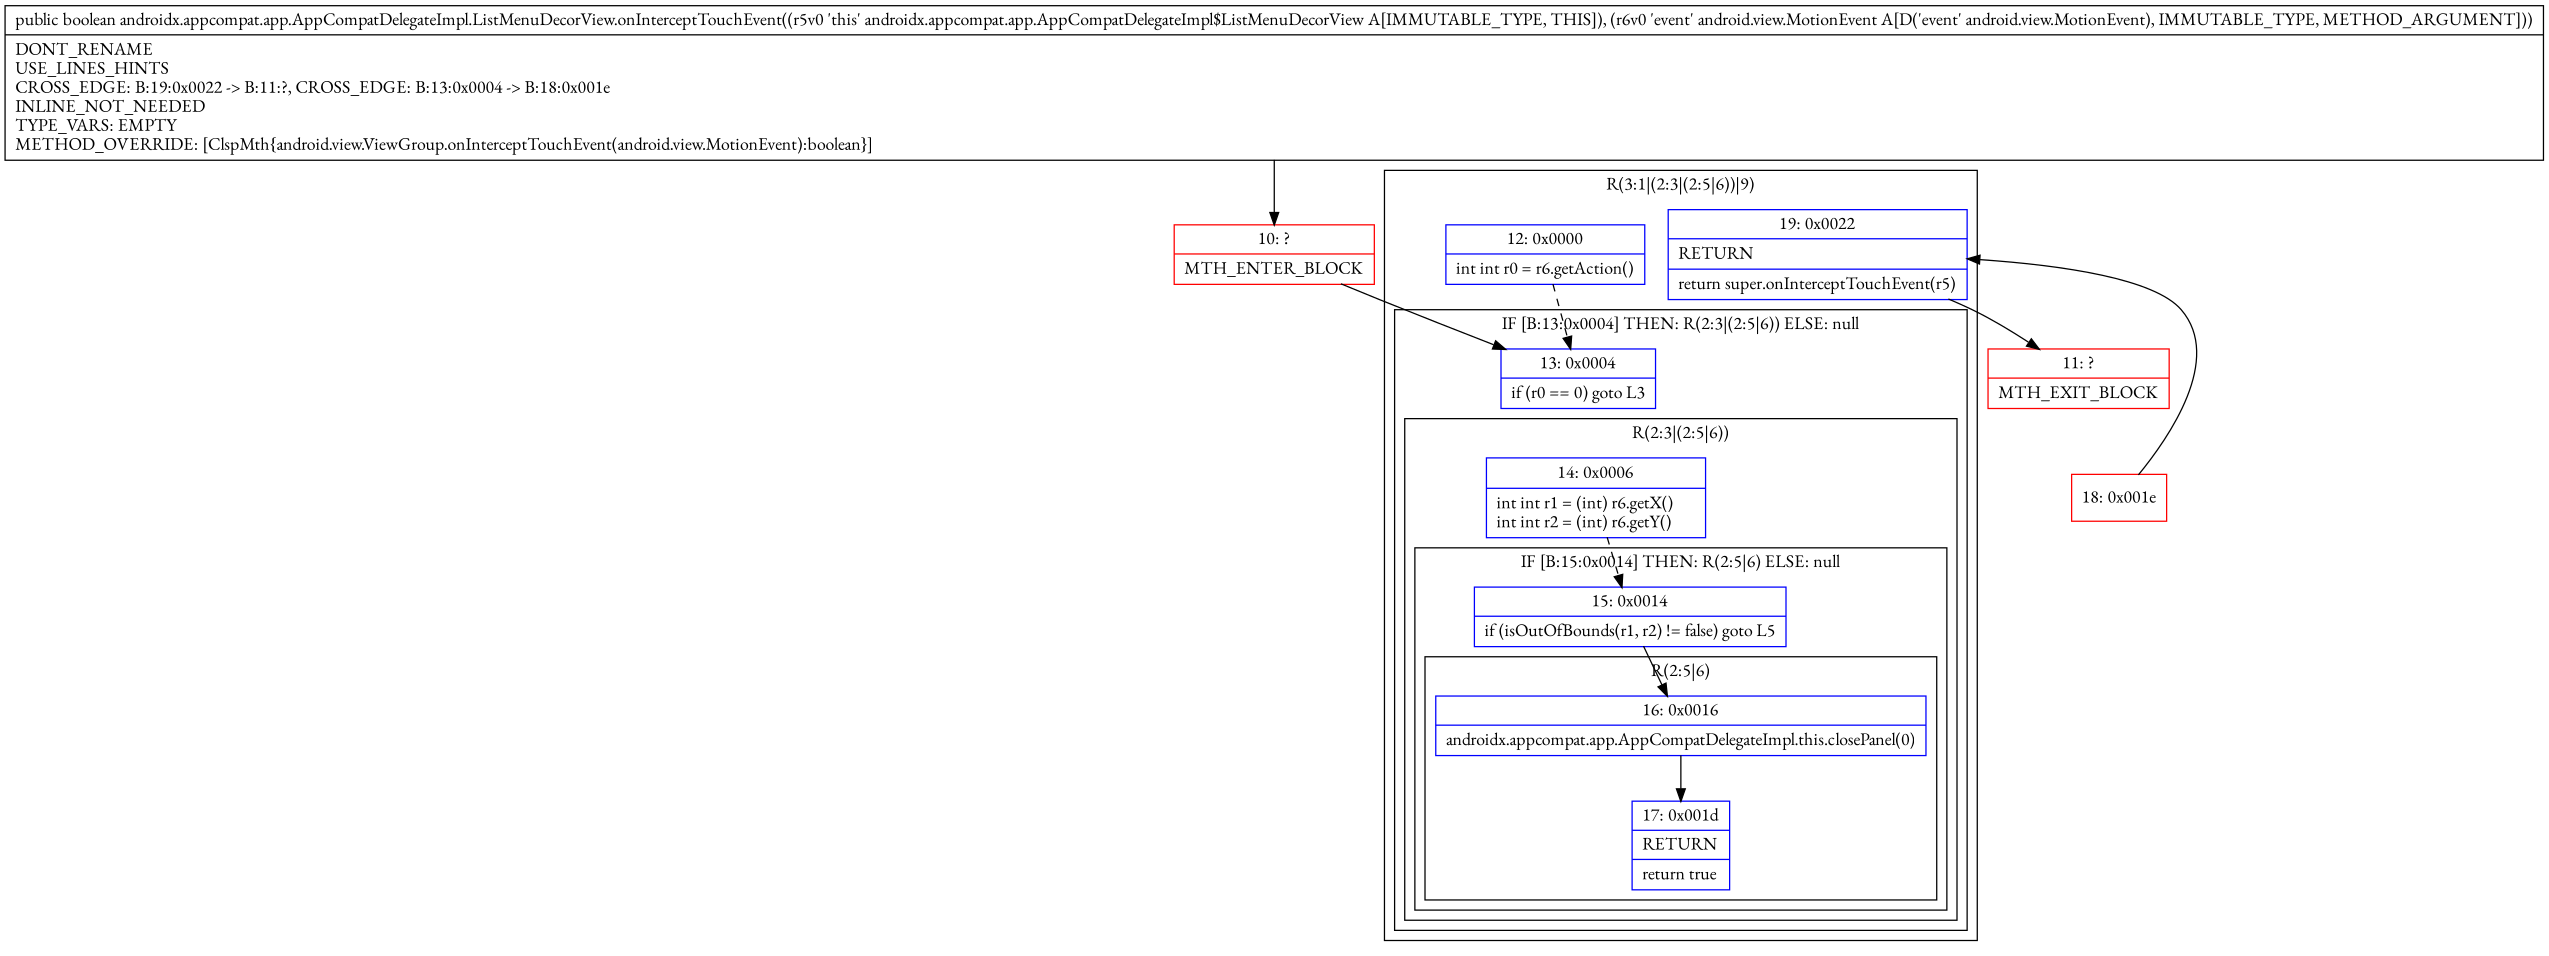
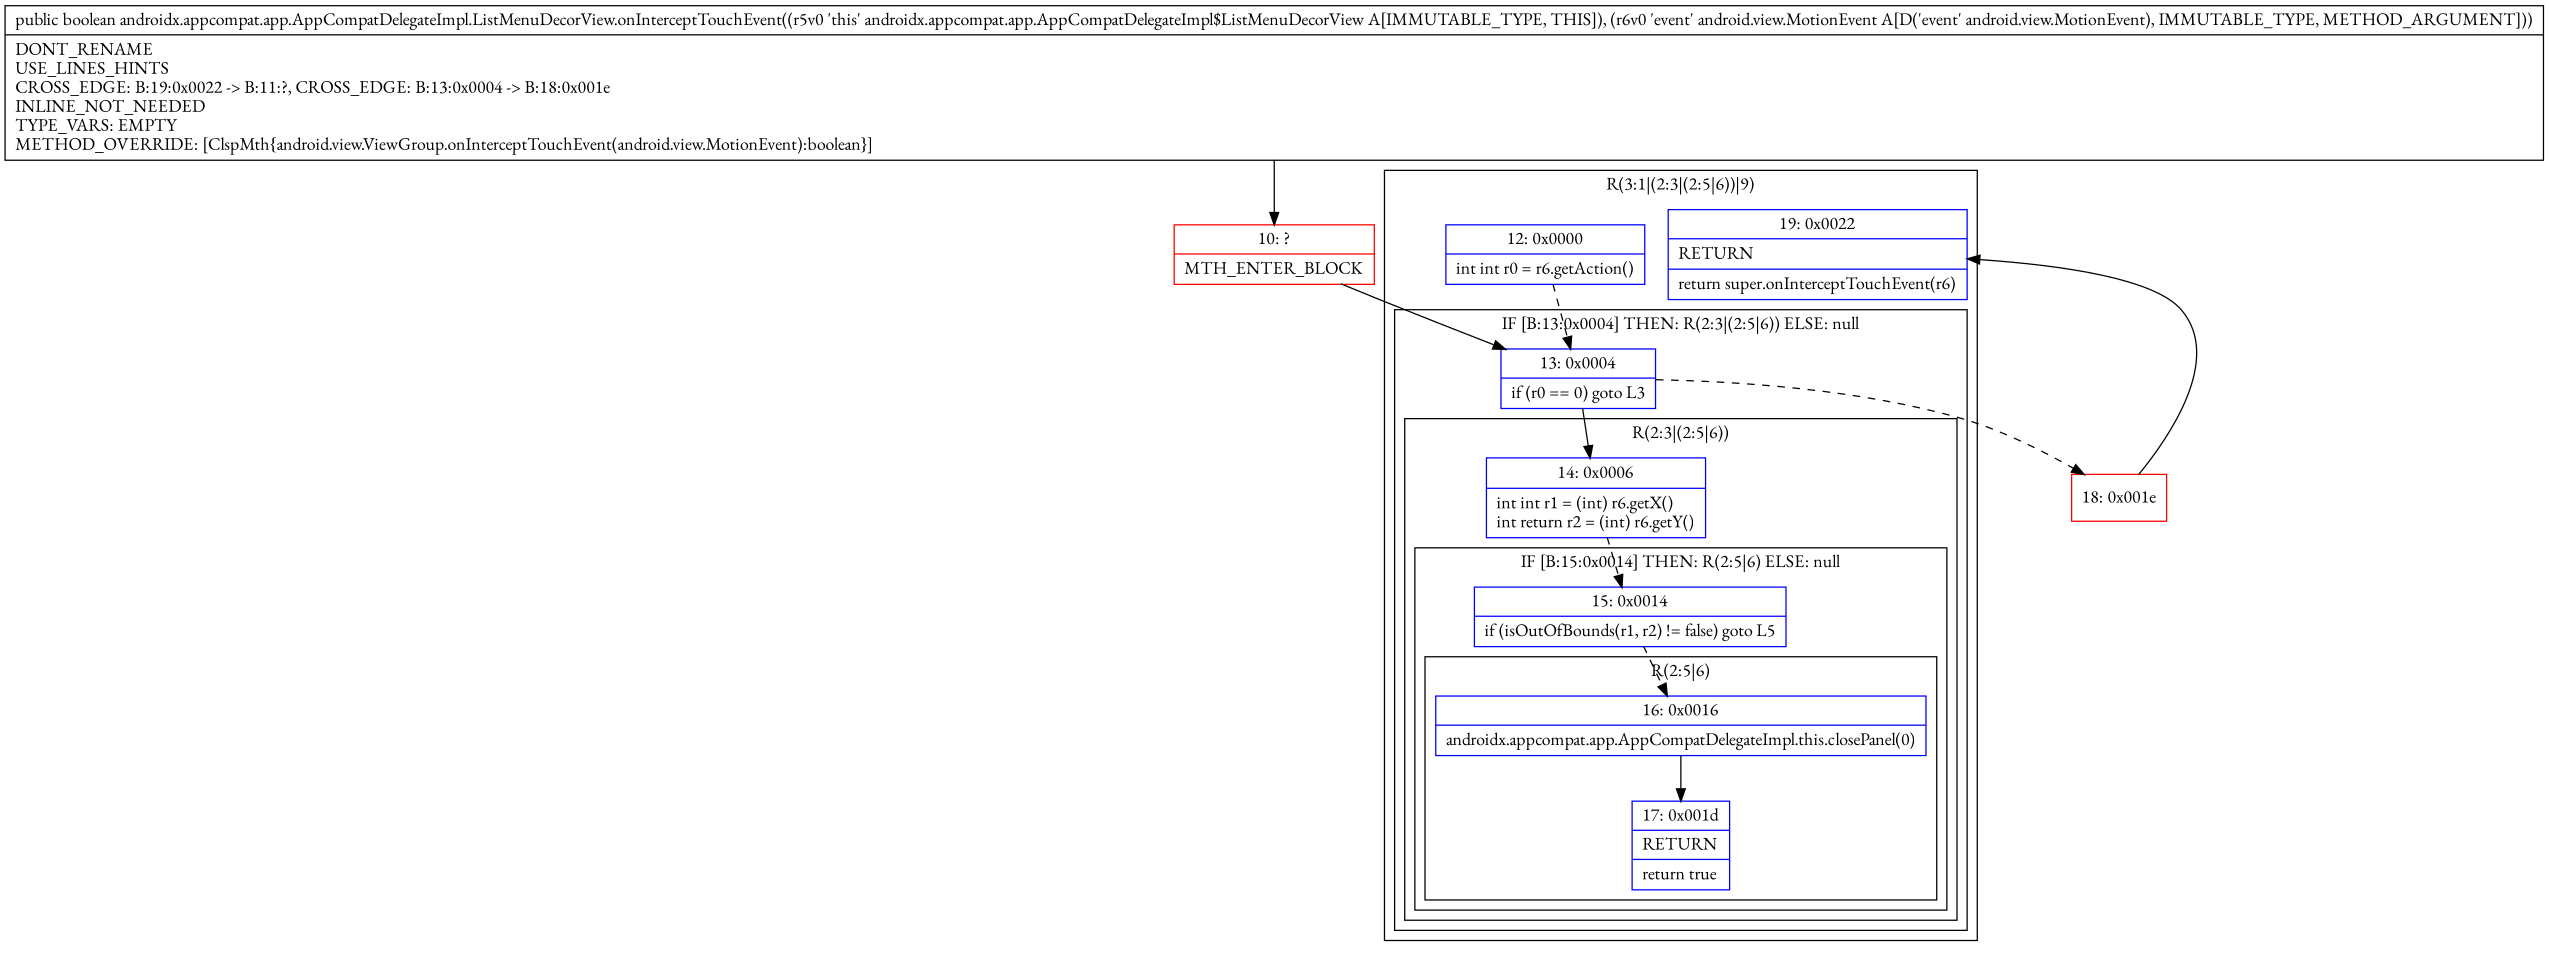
(1818, 284) -> (1818, 284)
(2079, 379) -> none
none -> (1871, 398)
none -> (1585, 427)
(1585, 522) -> (1596, 522)
(1653, 666) -> (1653, 666)
